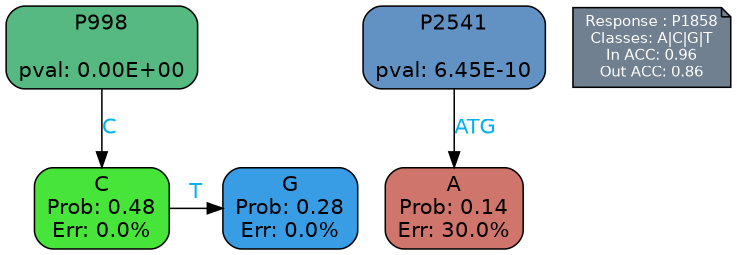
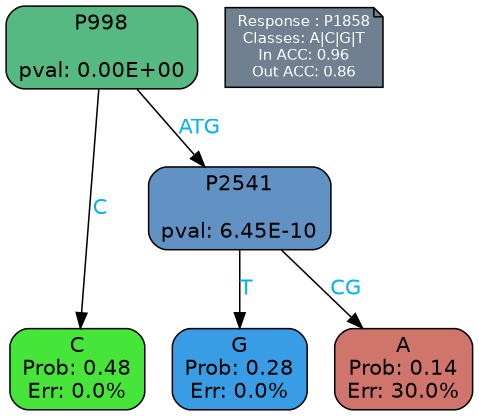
none -> (166, 122)
(476, 128) -> (346, 289)
(188, 208) -> (240, 281)
